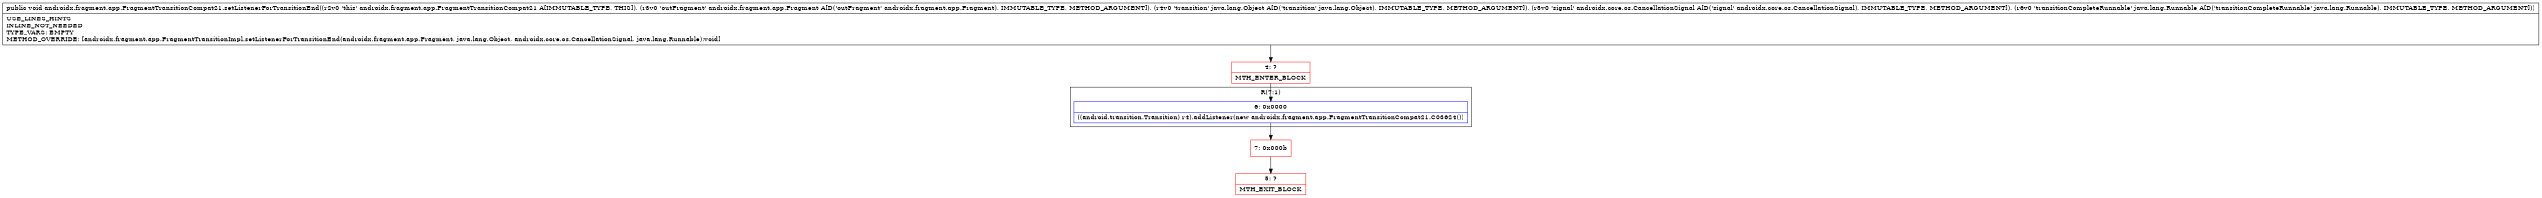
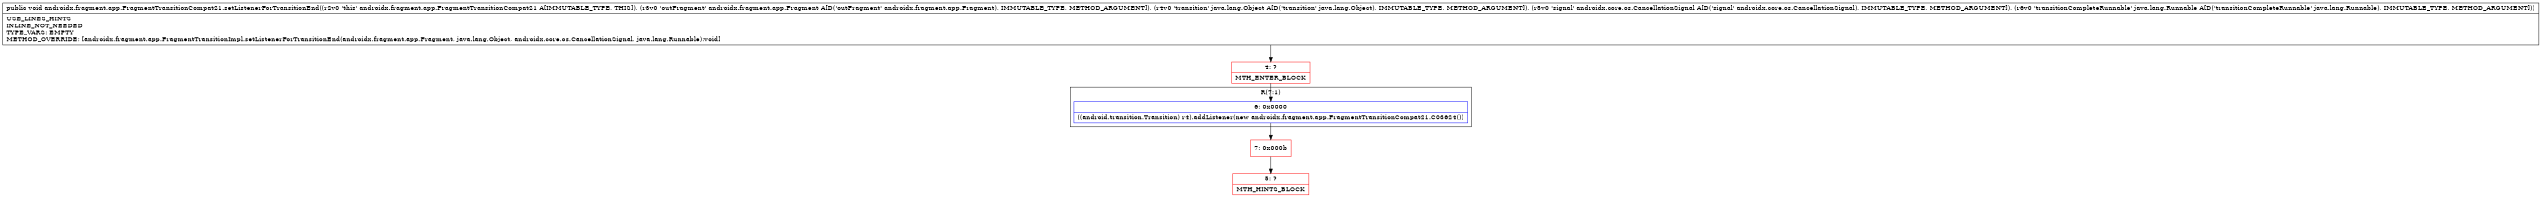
(1271, 189) -> (1271, 189)
